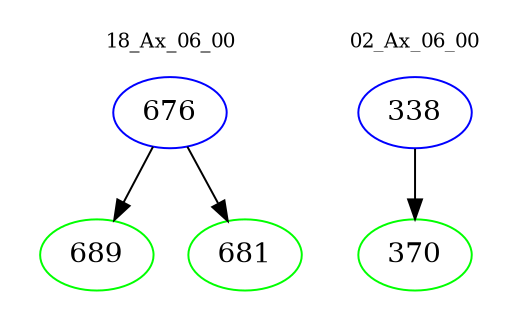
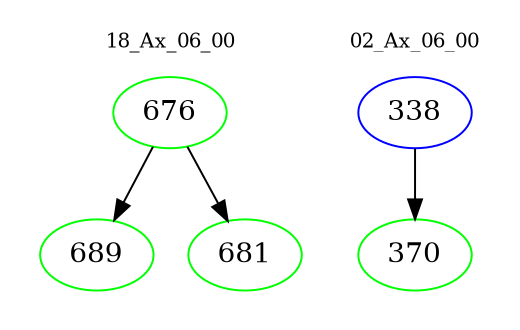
(170, 113) -> (170, 113)
